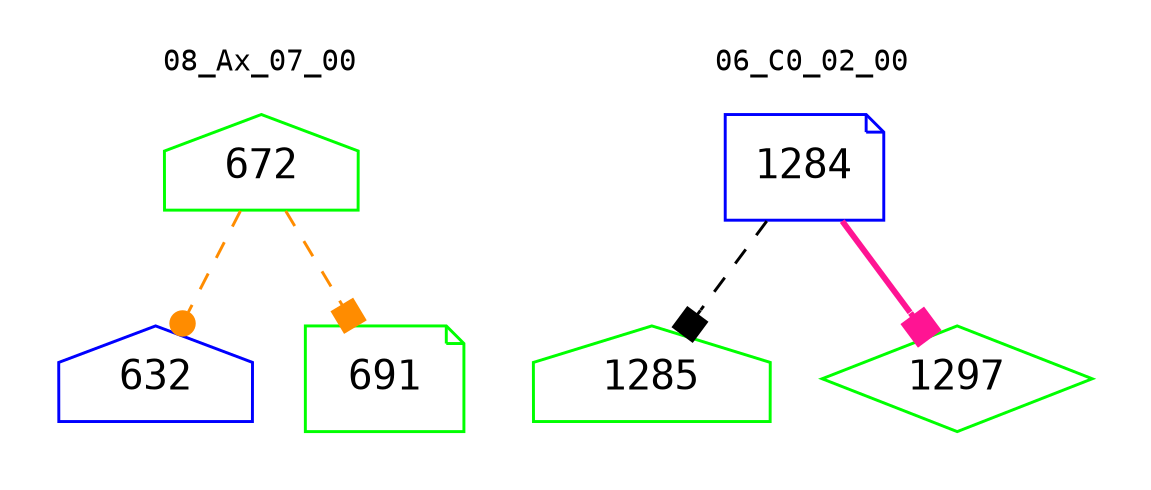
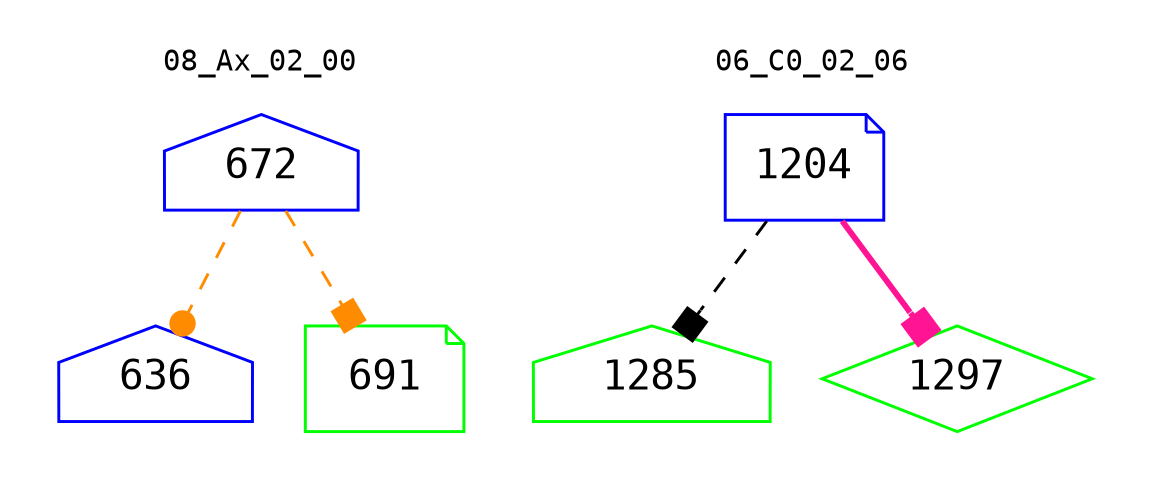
(261, 63) -> (261, 63)
(813, 63) -> (813, 63)
(261, 167) -> (261, 167)
(804, 167) -> (804, 167)
(156, 379) -> (156, 379)
